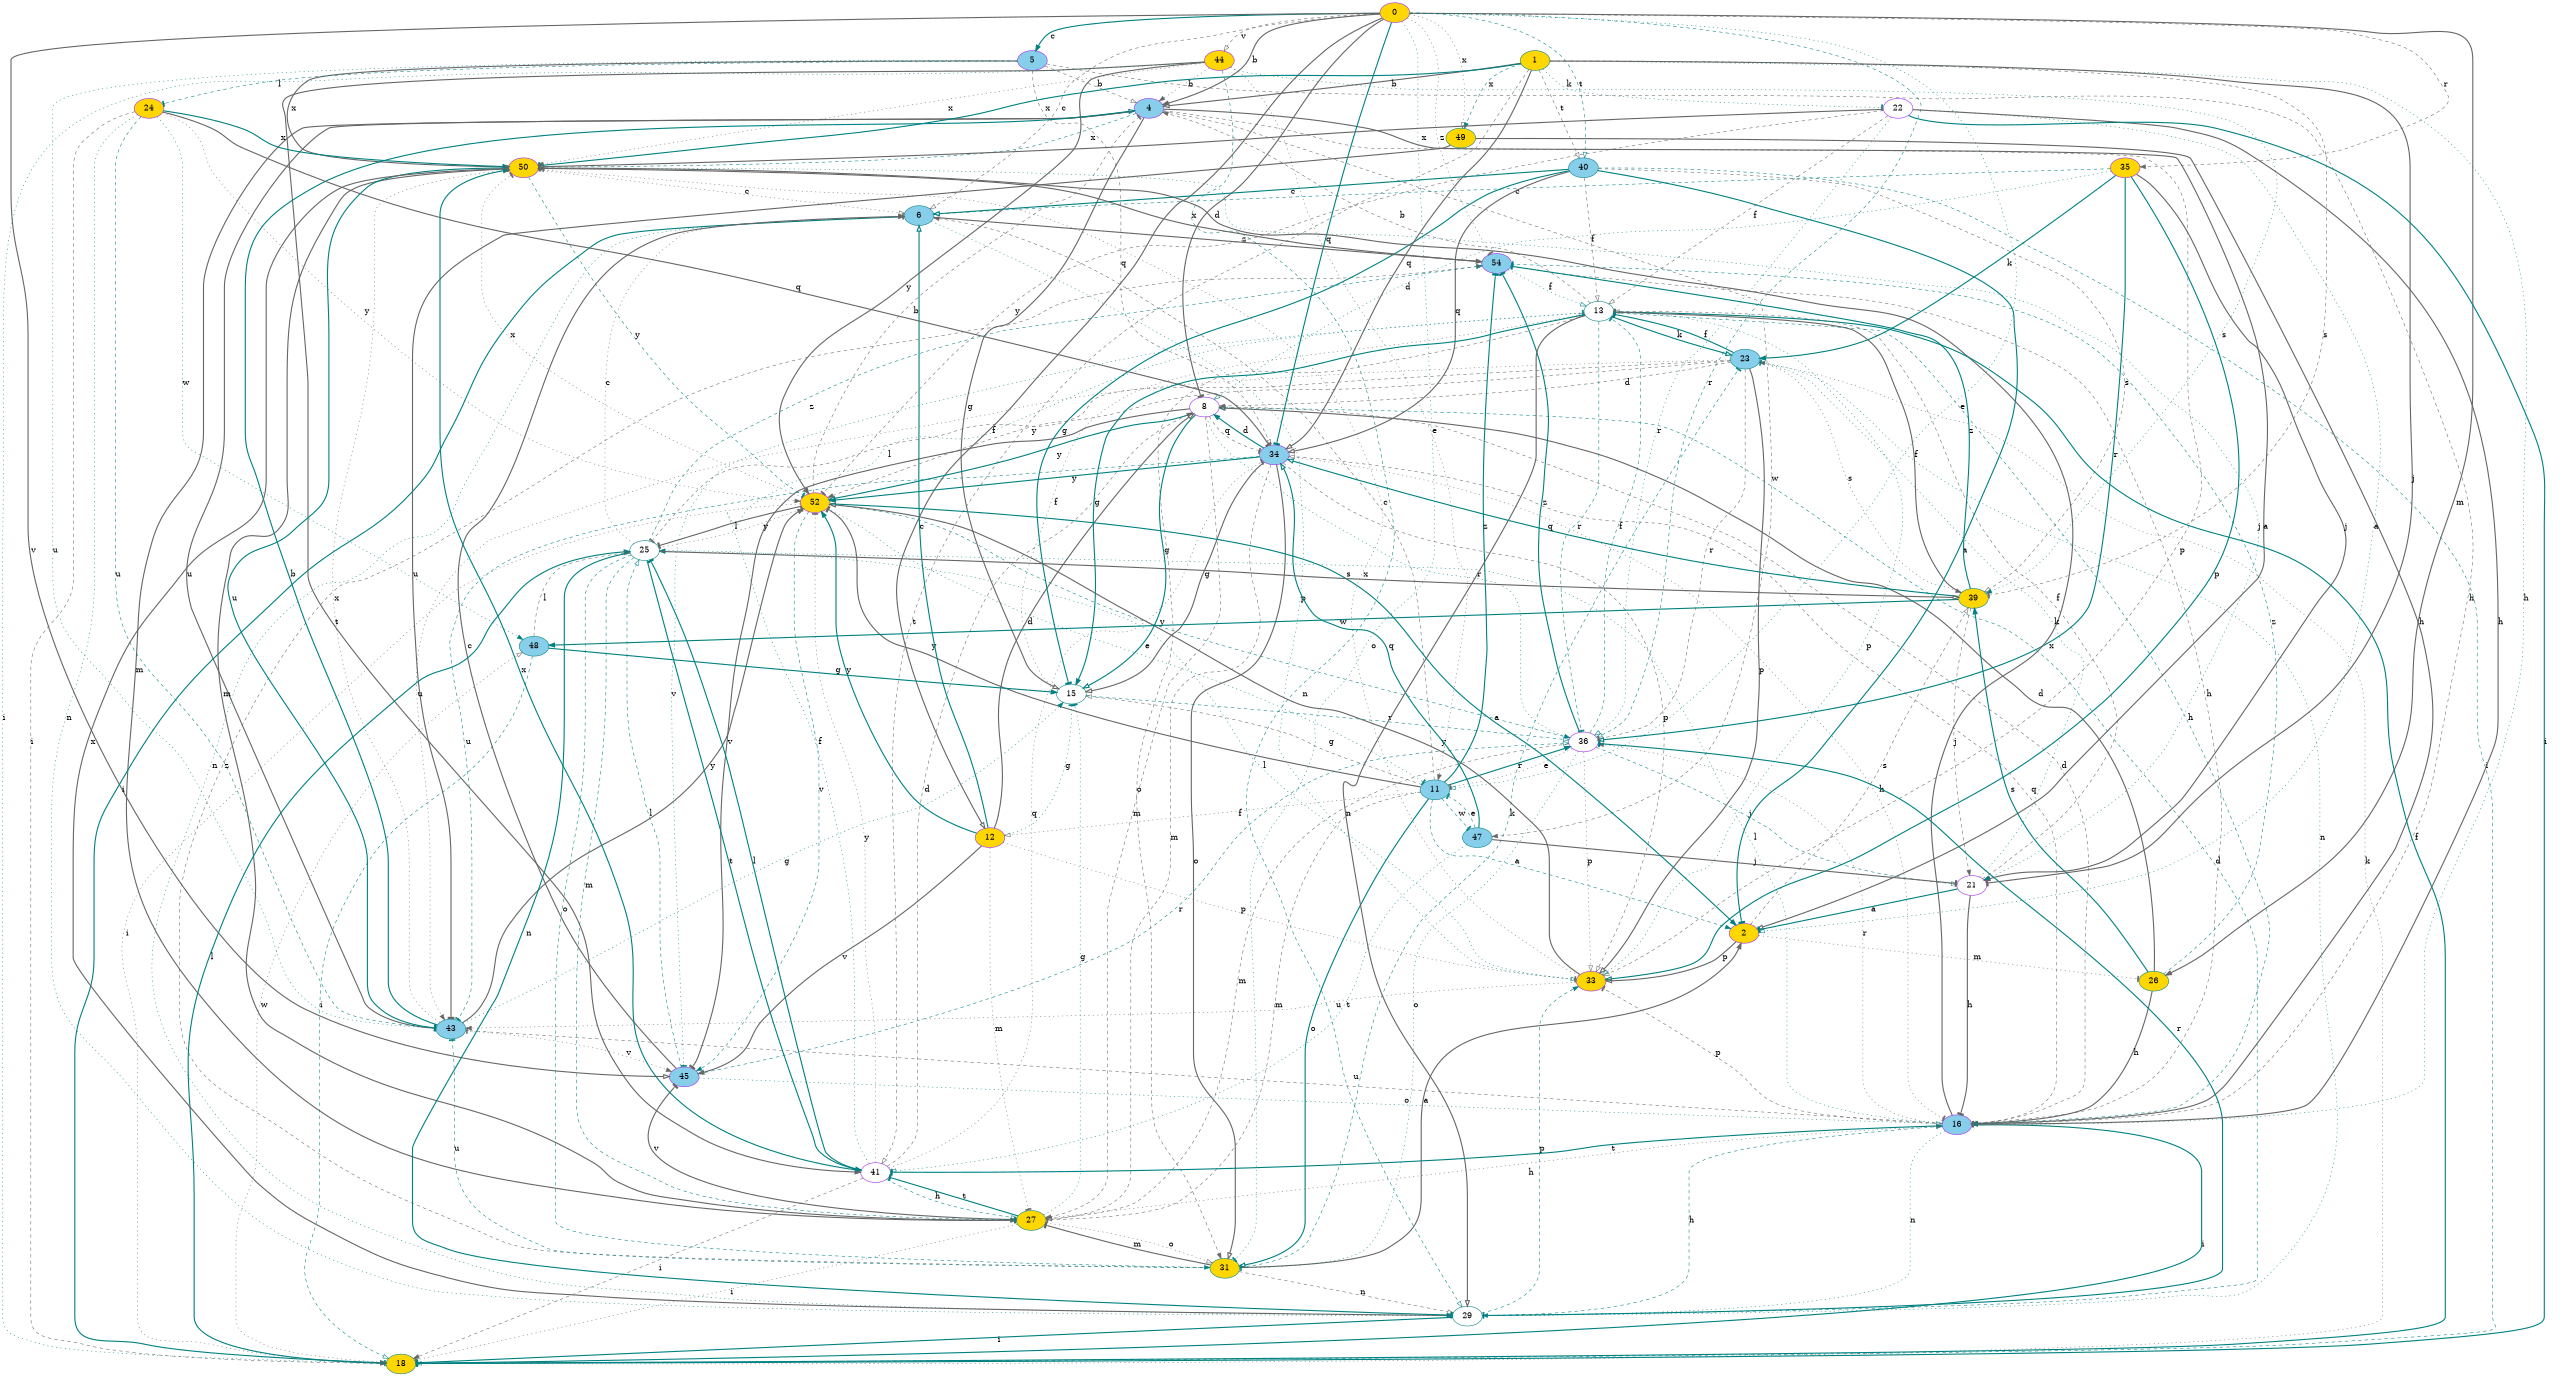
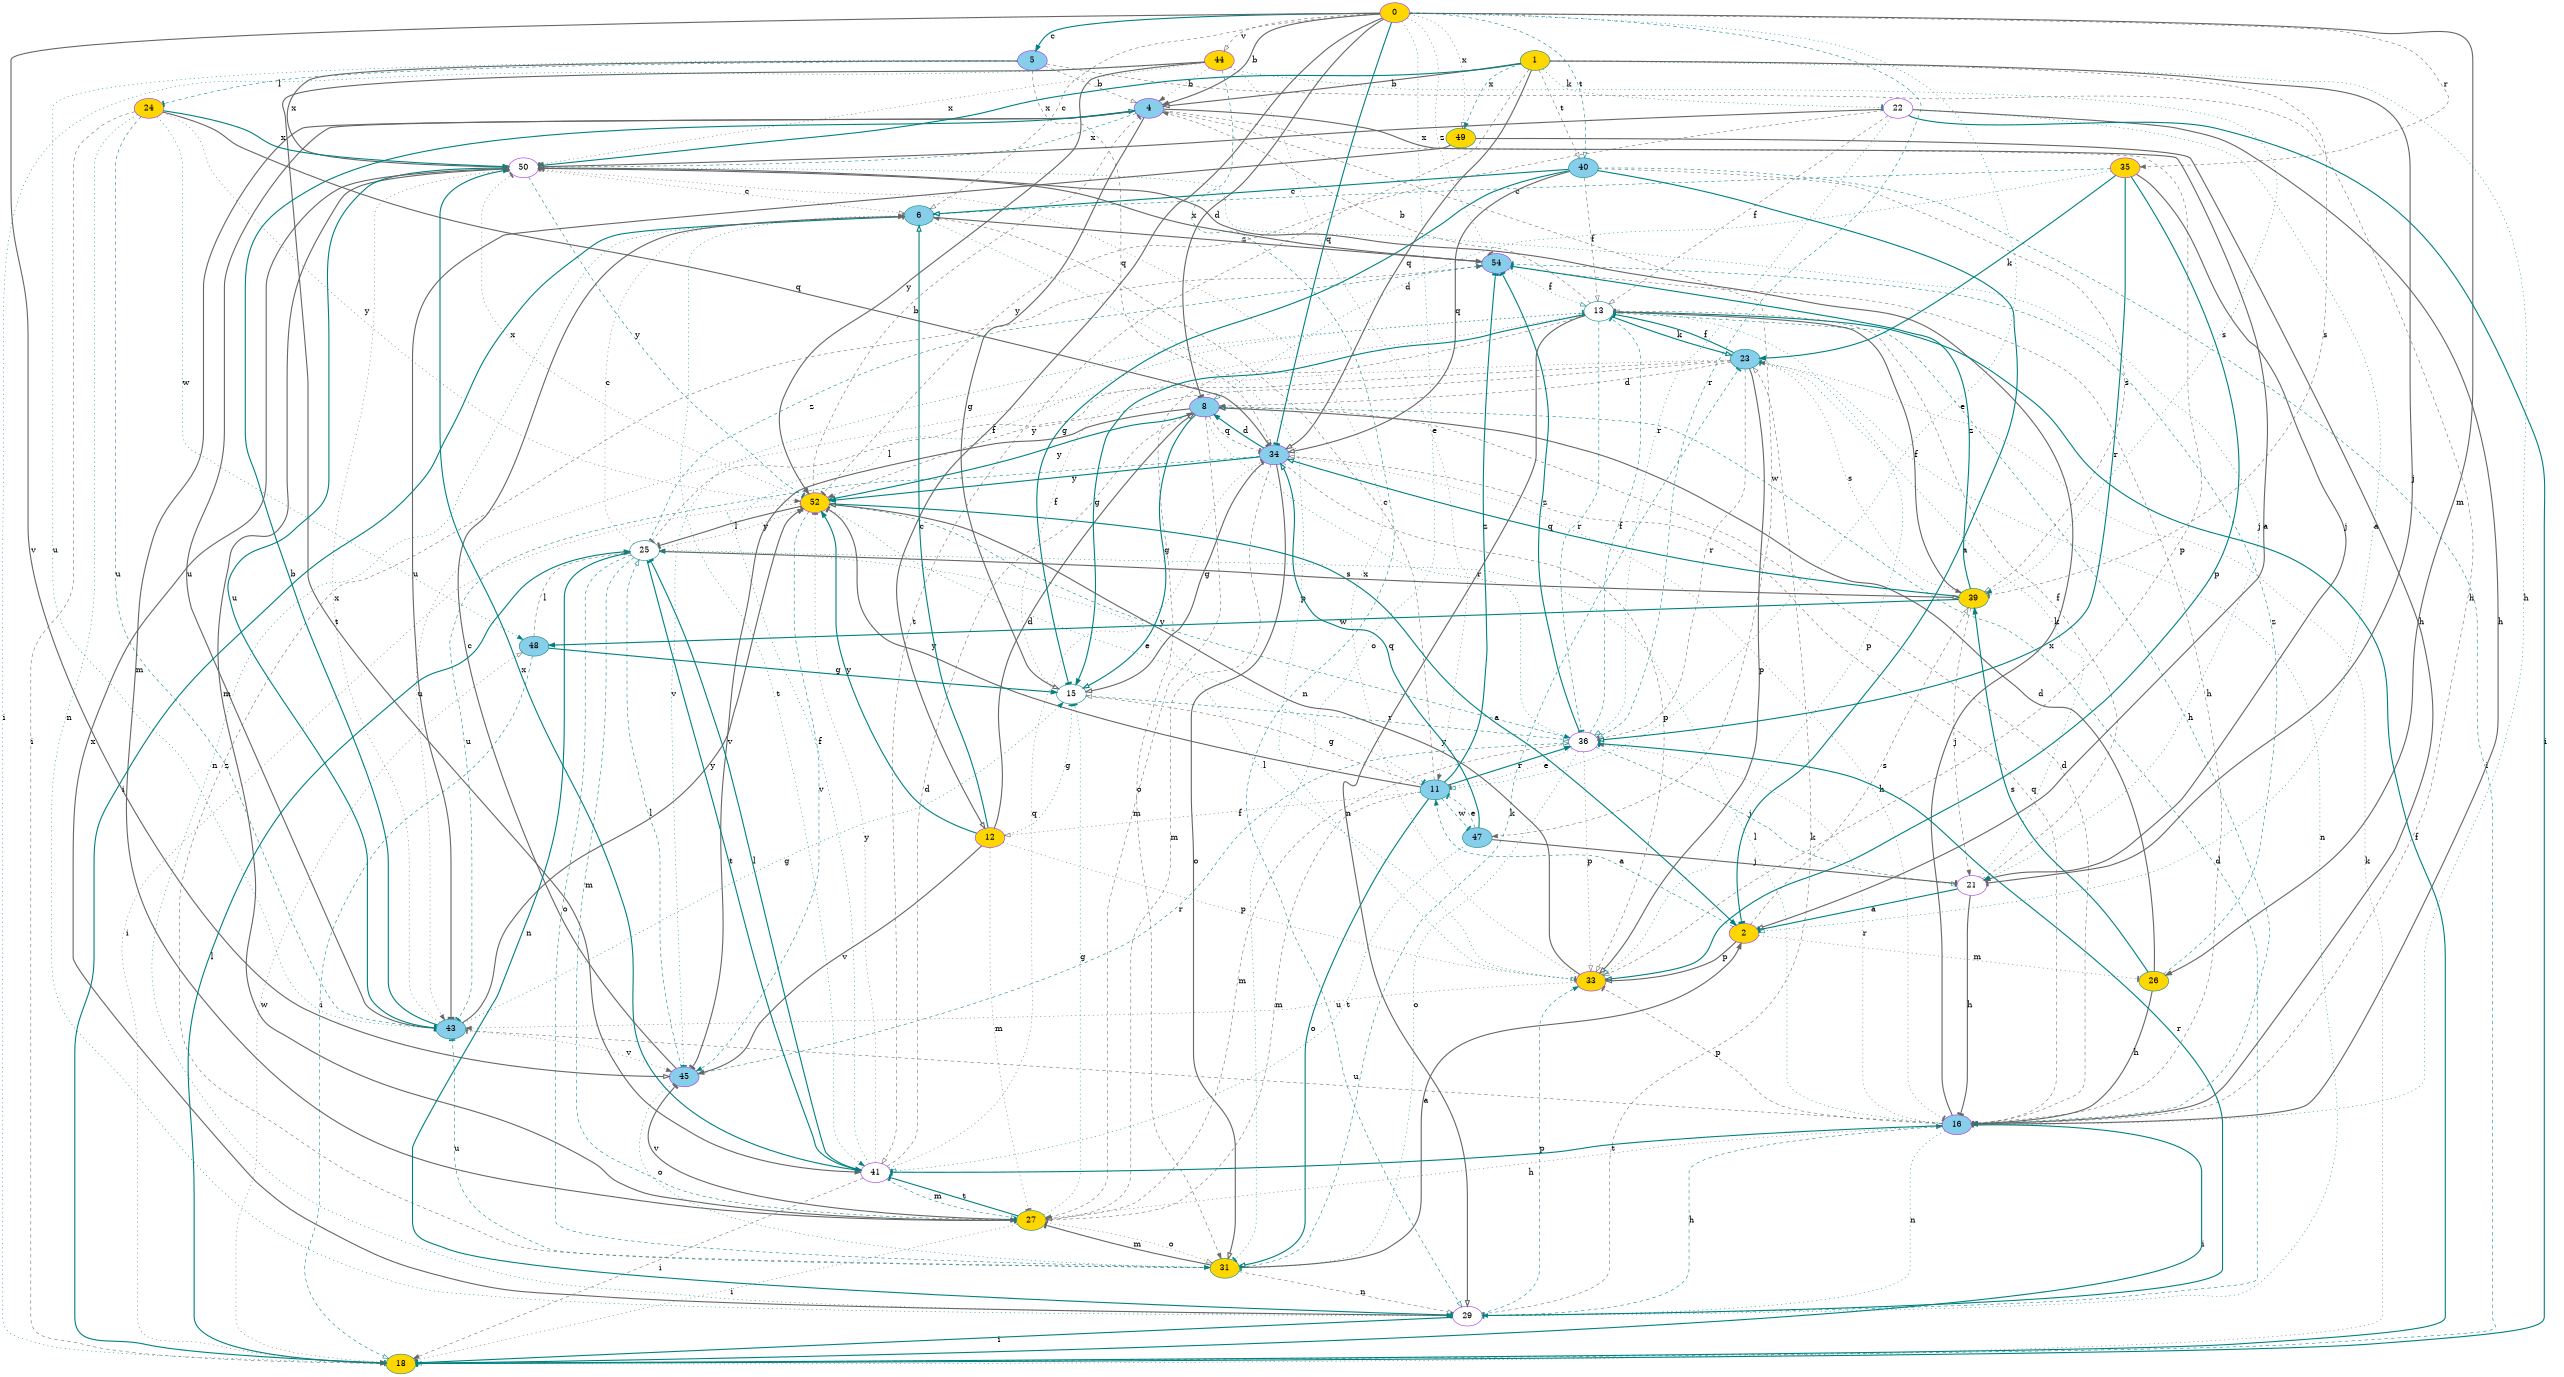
(524, 168) -> (524, 168)
(1204, 407) -> (1204, 407)
none -> (733, 604)
(1558, 877) -> (1579, 855)
none -> (1796, 957)
(1318, 1102) -> (868, 1244)
(938, 1197) -> (938, 1197)
(1467, 1316) -> (1467, 1316)
